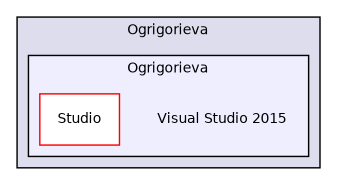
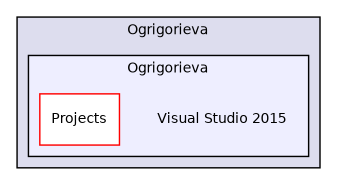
(80, 119) -> (80, 119)
